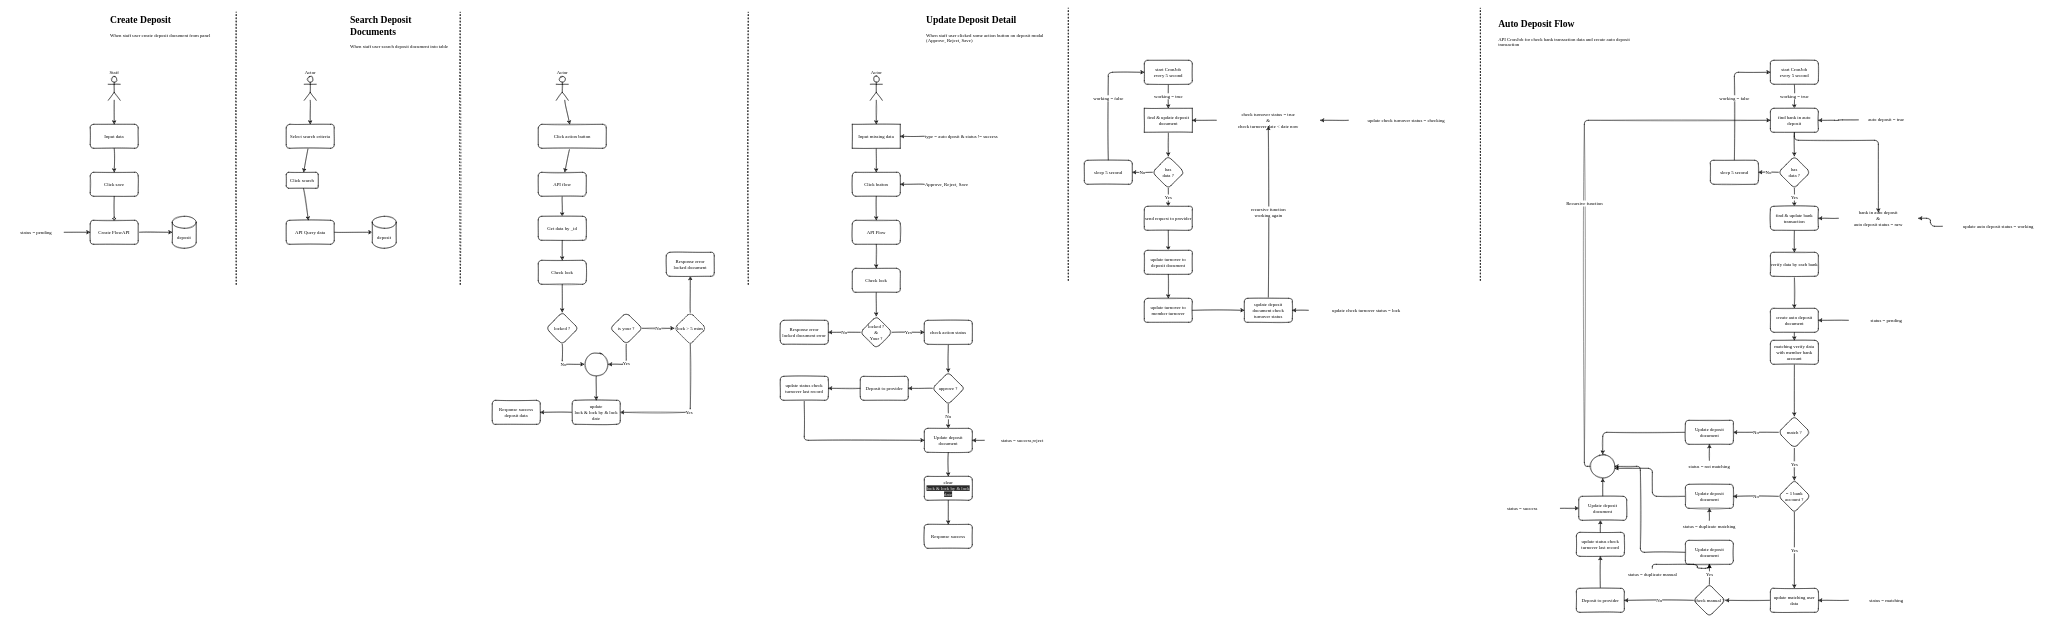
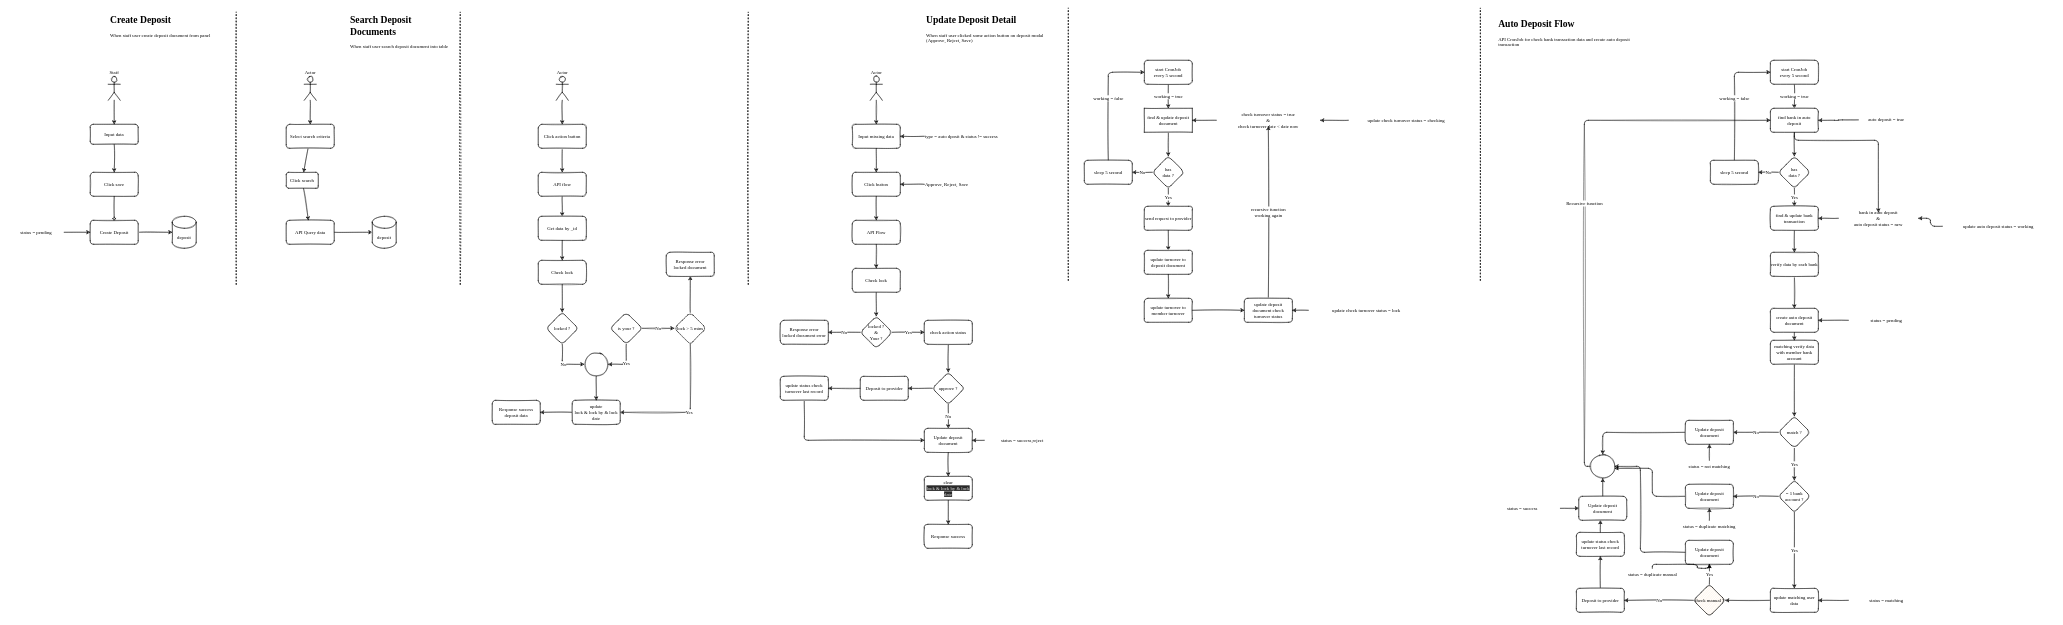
(114, 136) -> (114, 134)
(572, 136) -> (562, 136)
(876, 136) -> (876, 136)
(114, 232) -> (114, 232)
(1709, 600) -> (1709, 600)
